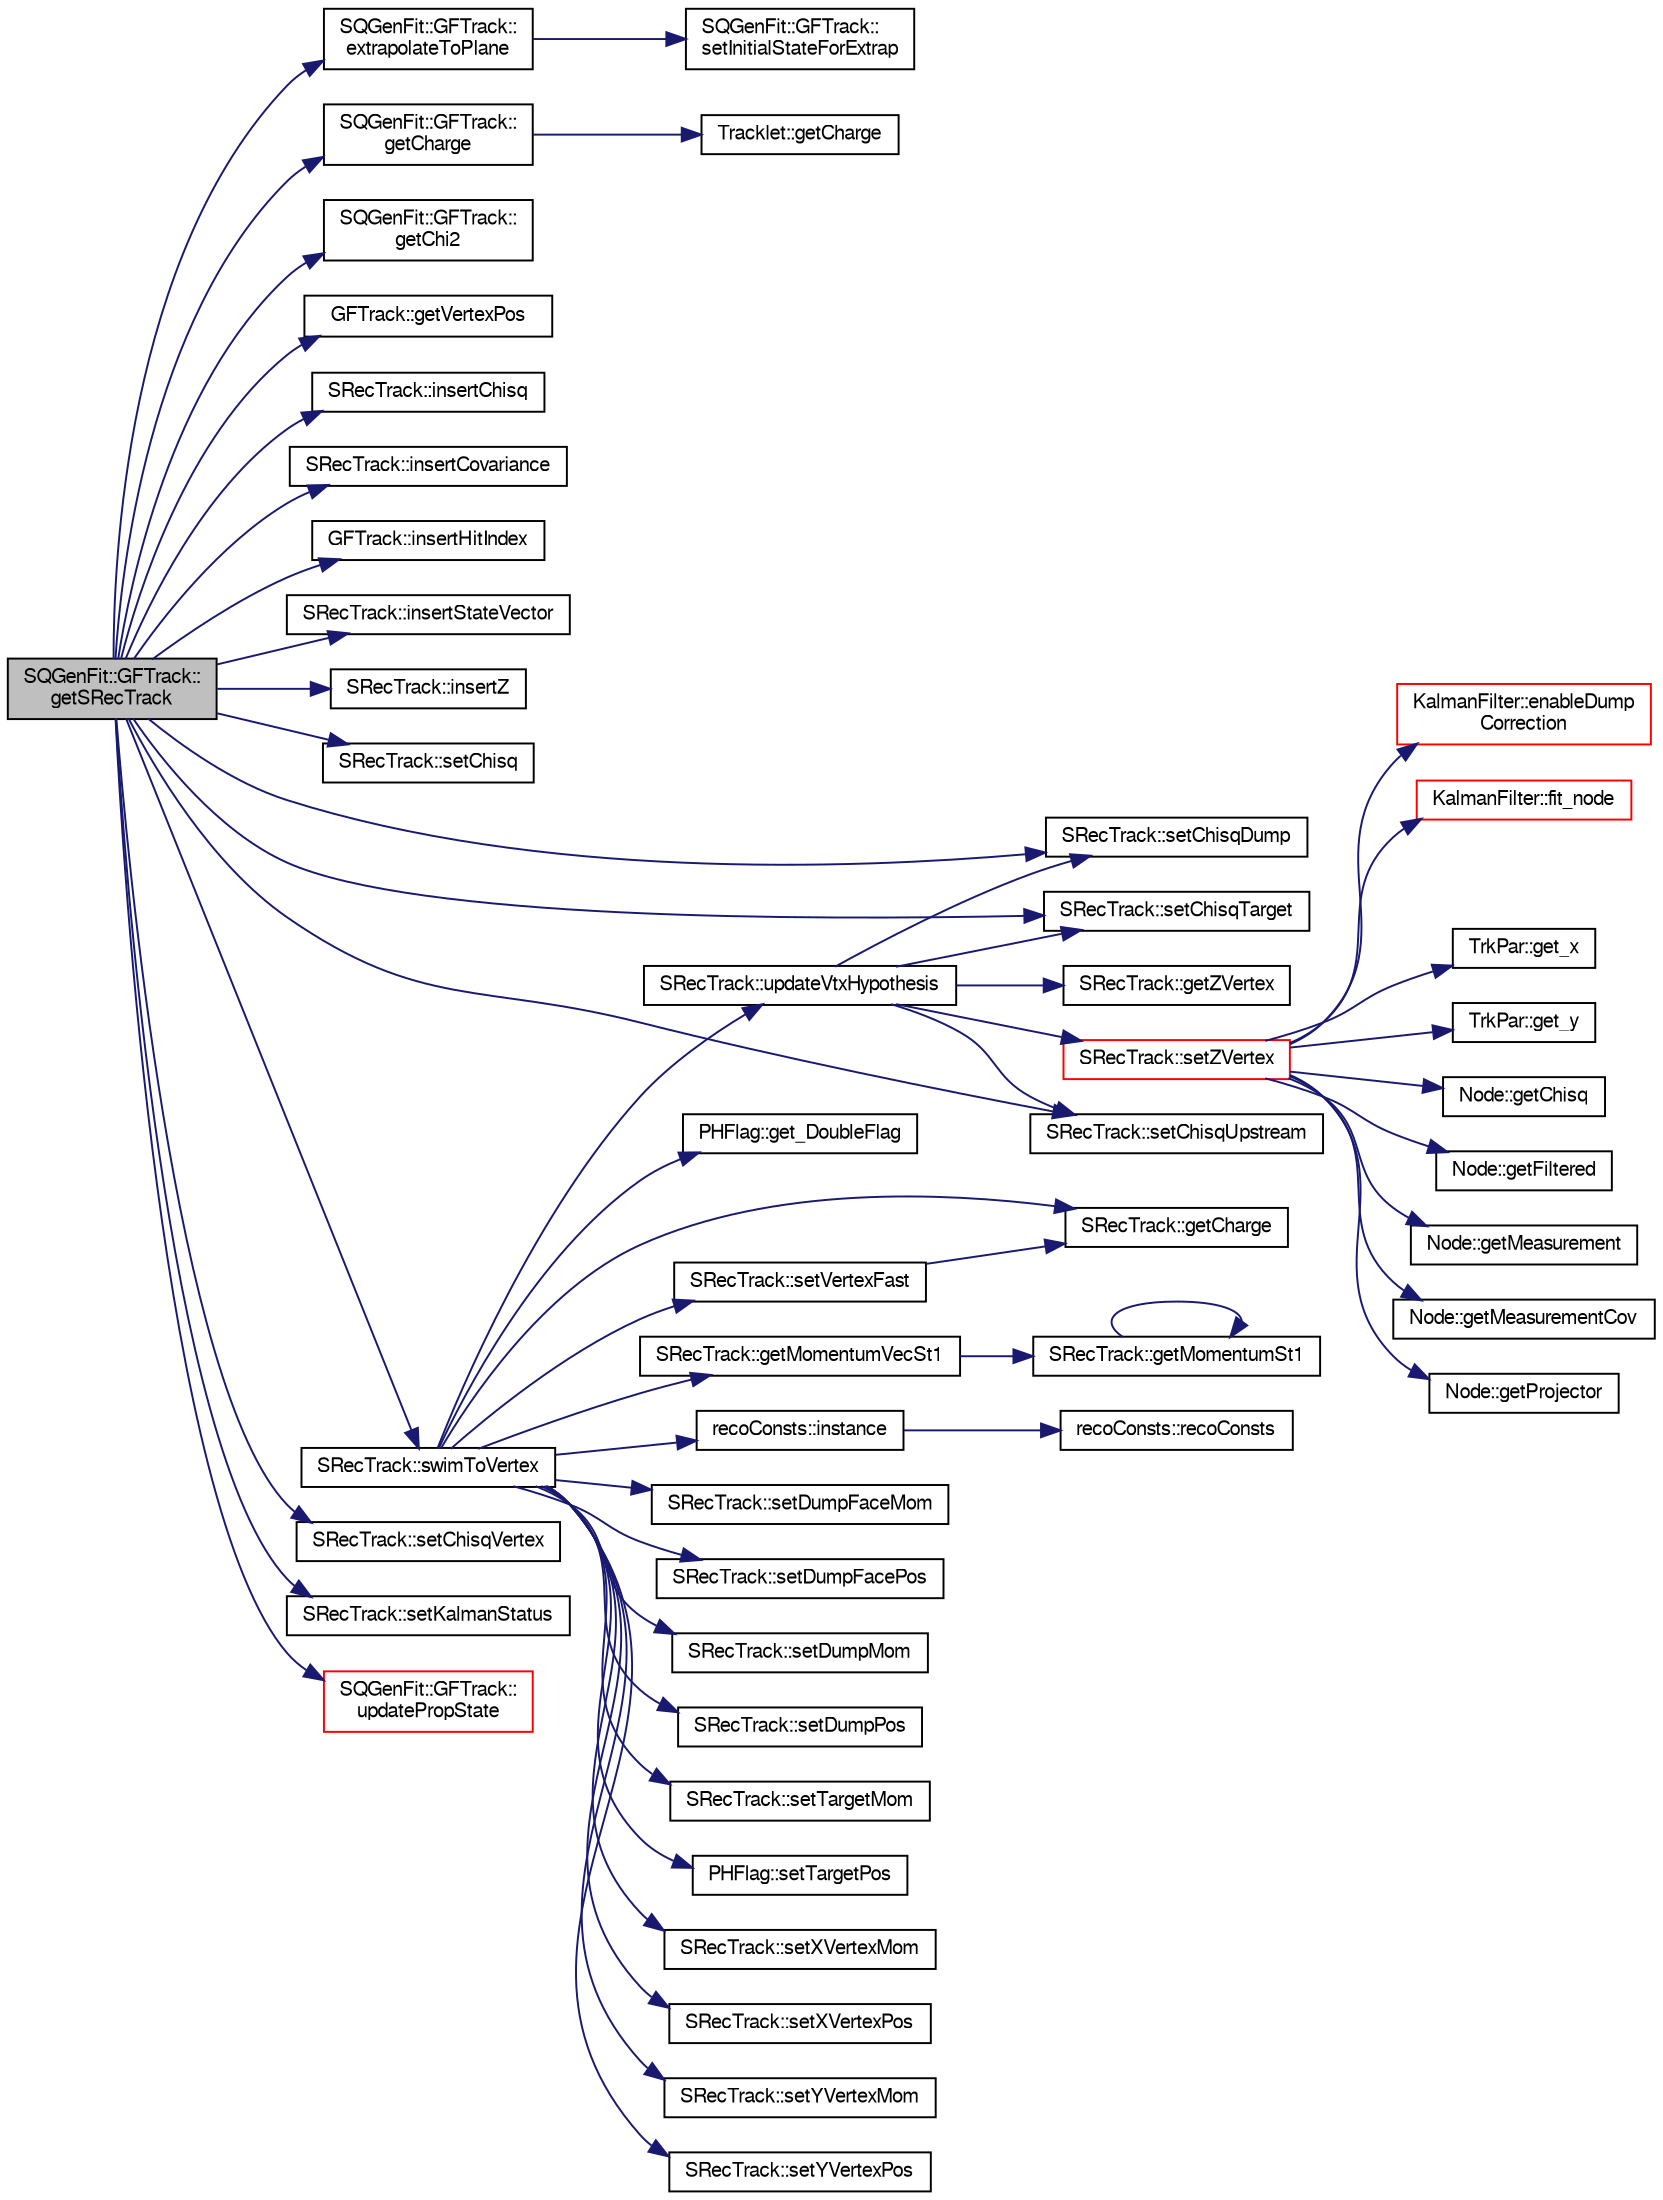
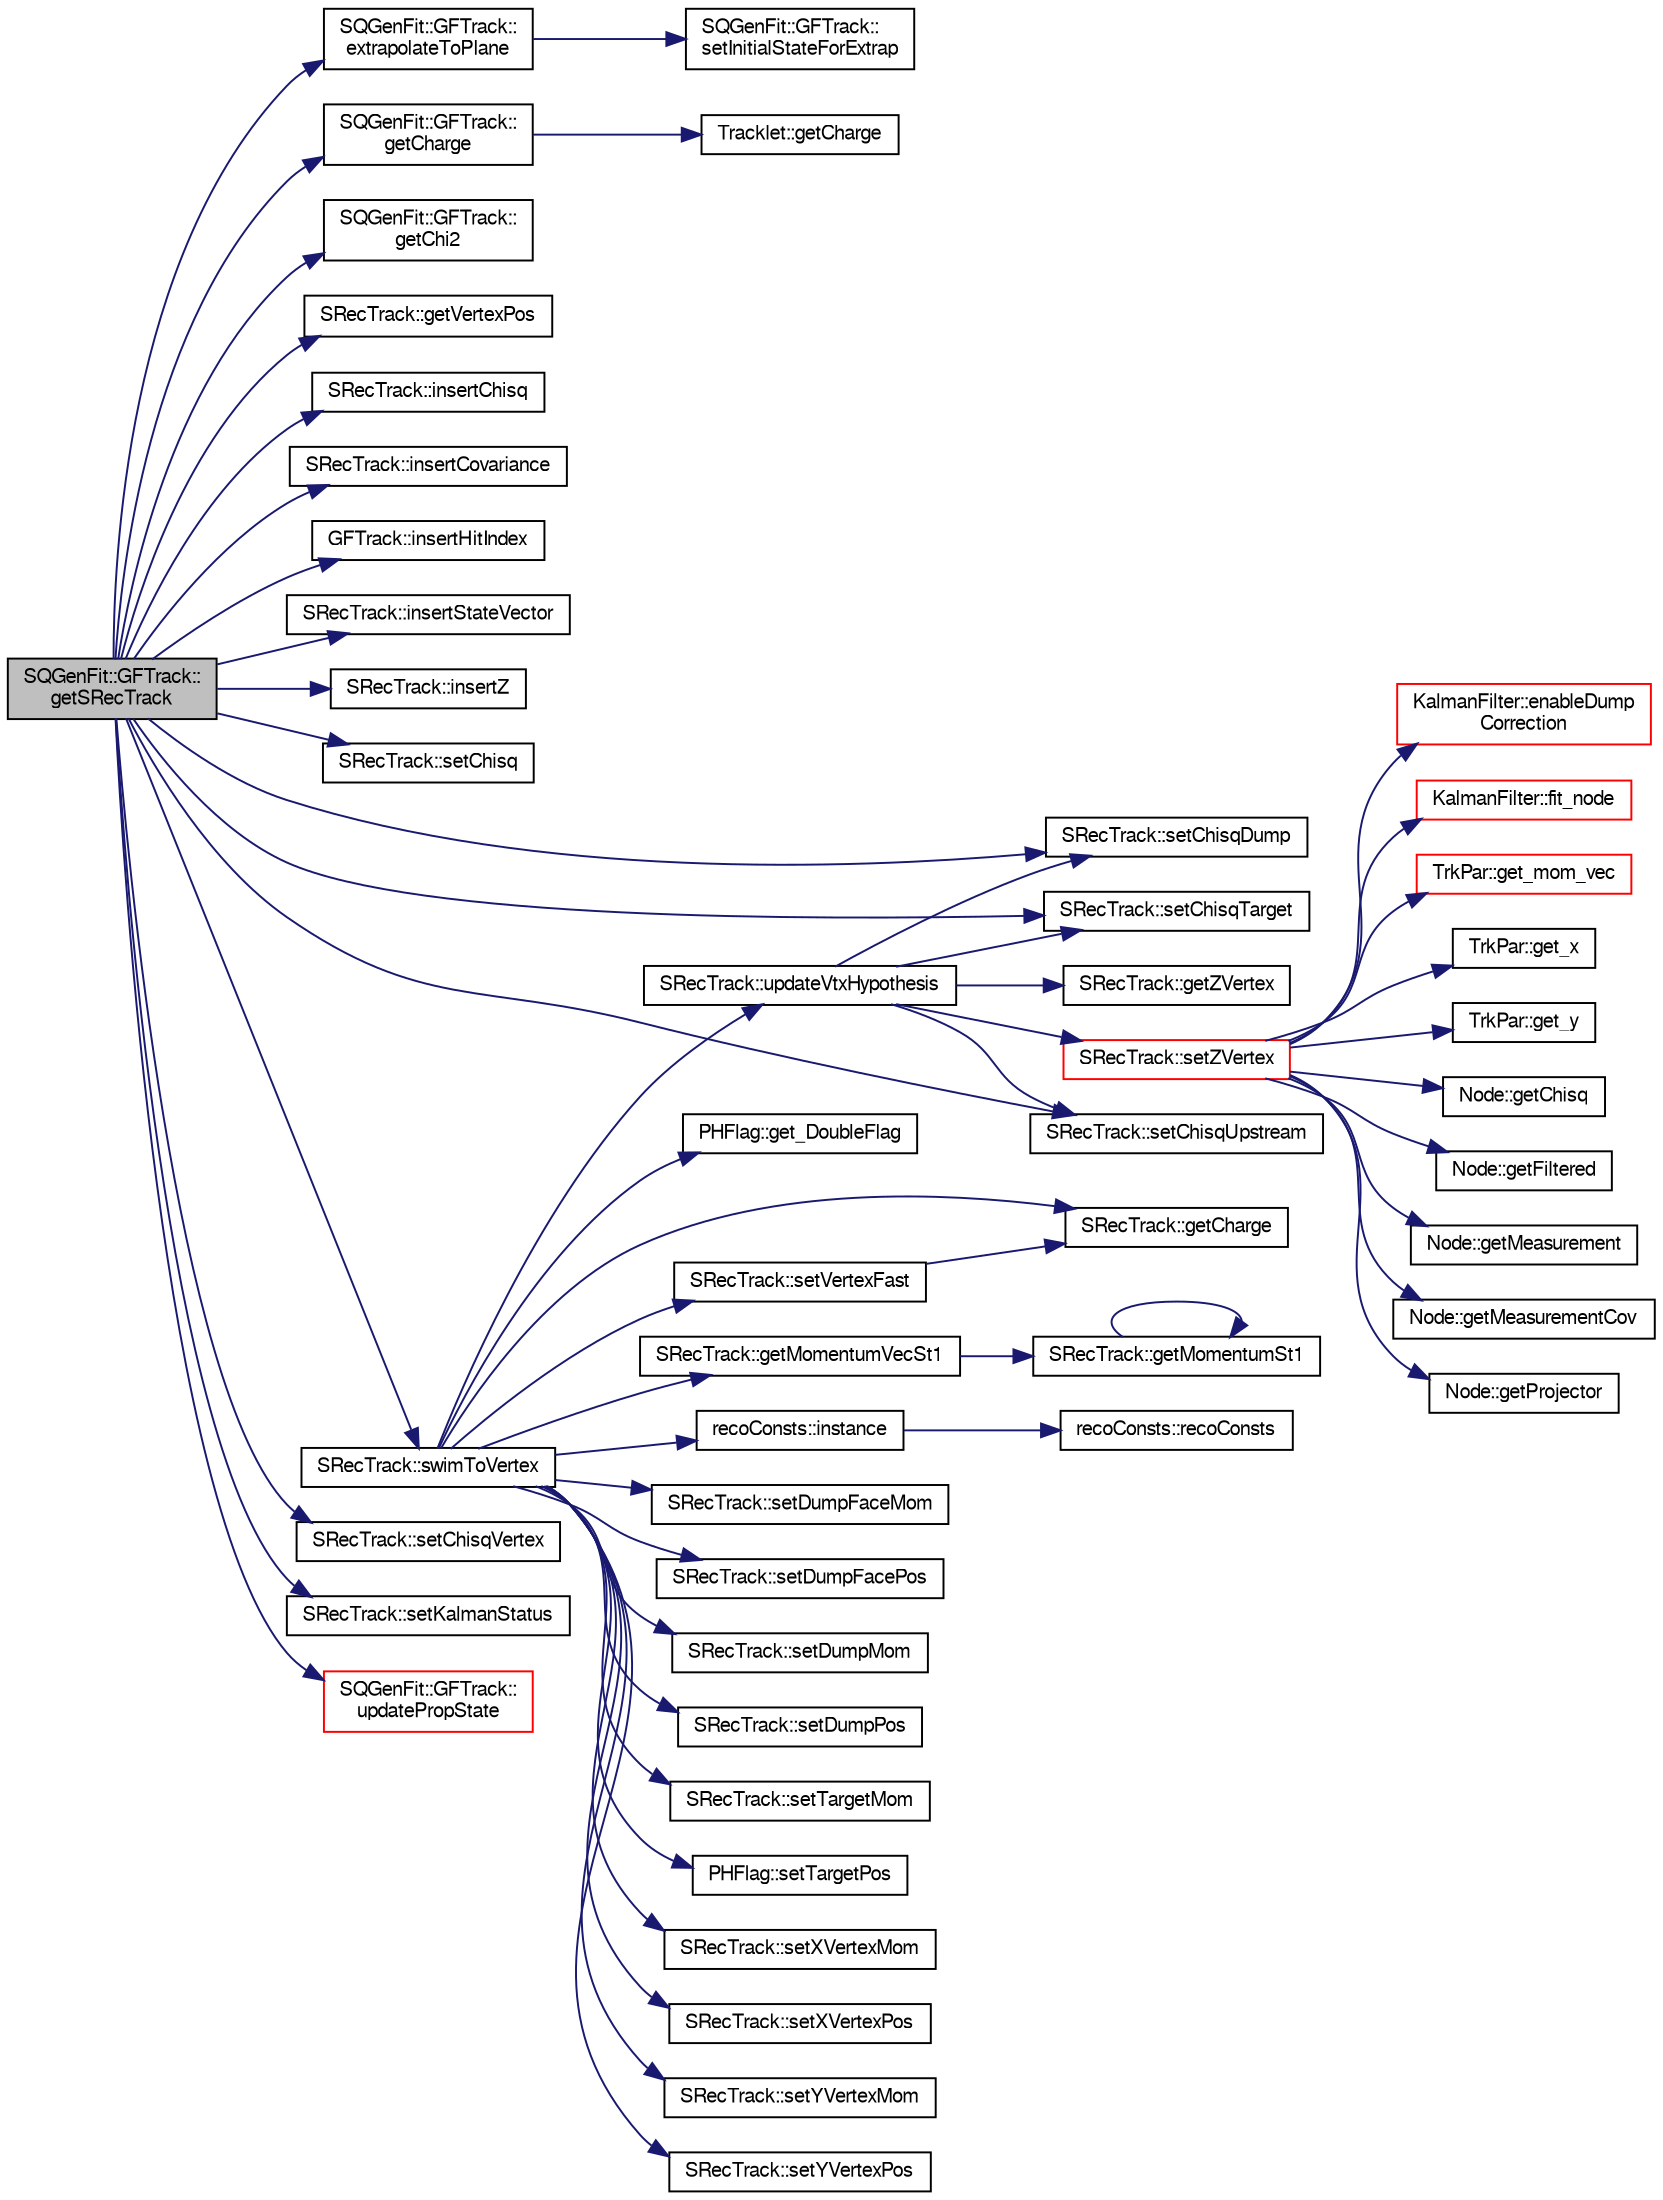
(428, 316) -> (428, 316)
none -> (1524, 874)
